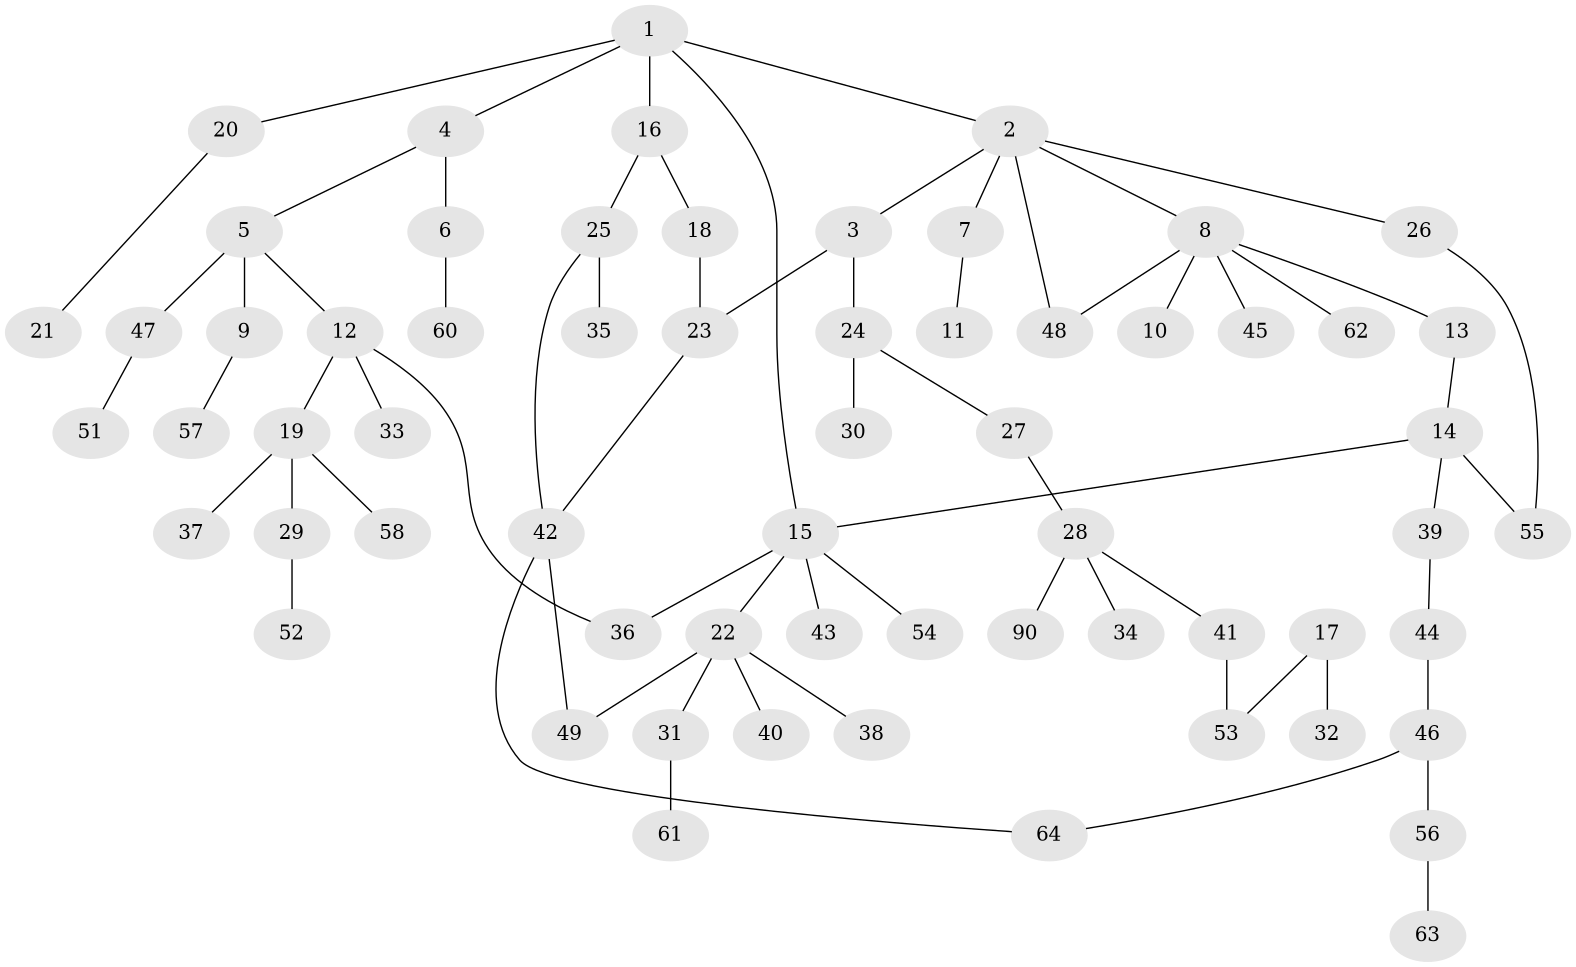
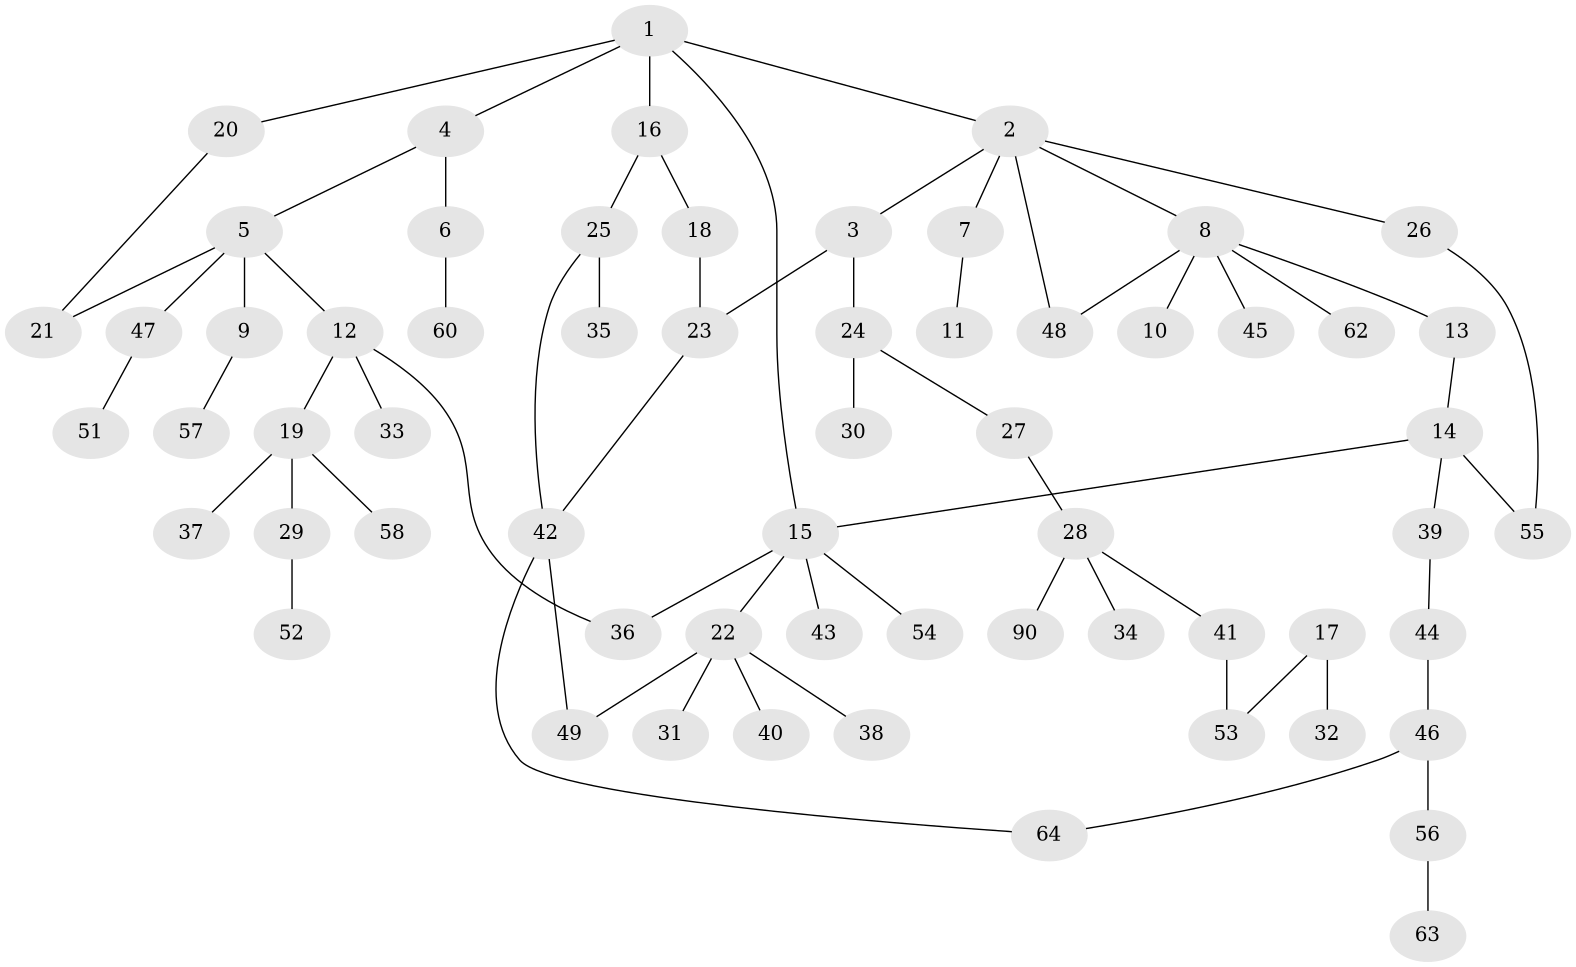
none -> (144, 282)
(671, 836) -> none
